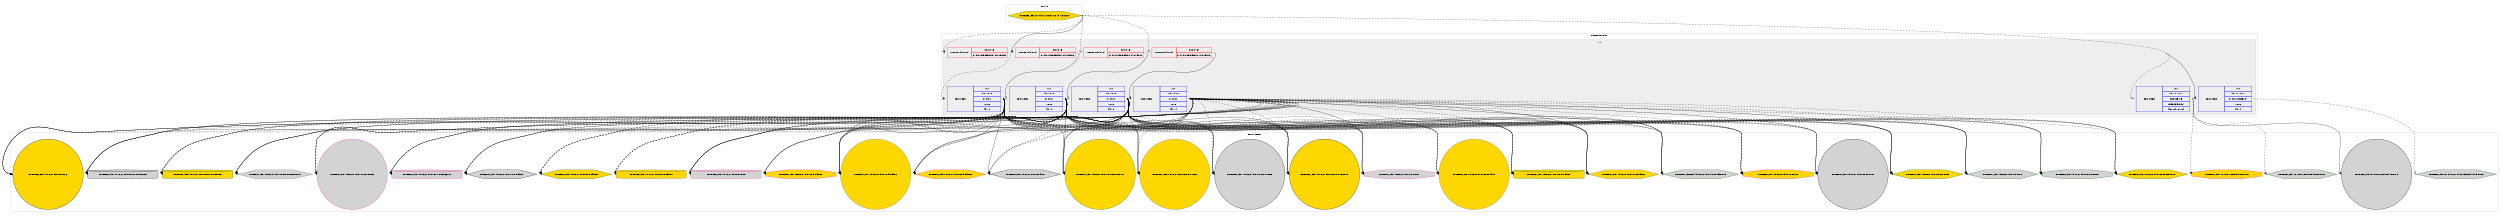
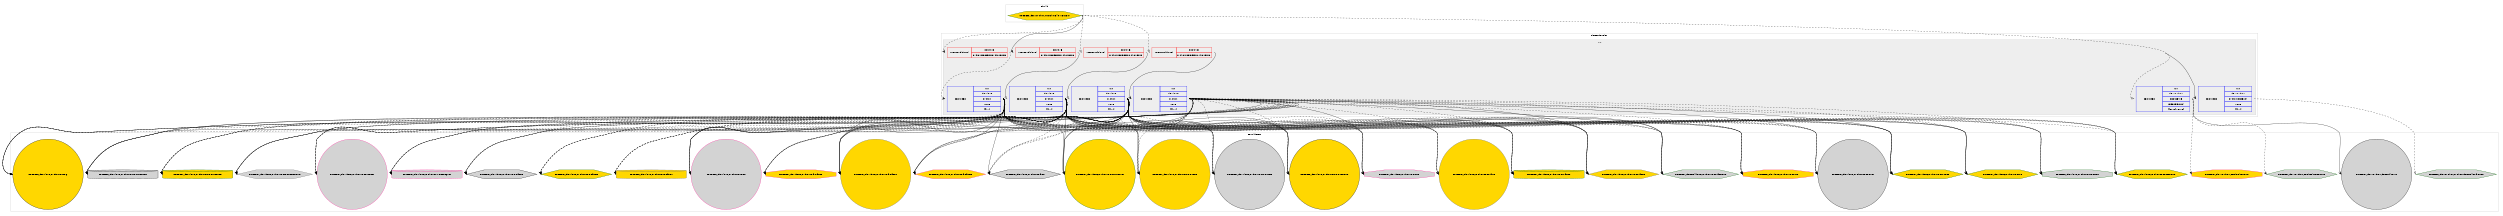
(726, 174) -> (726, 174)
(2003, 174) -> (2003, 174)
(2377, 174) -> (2377, 174)
